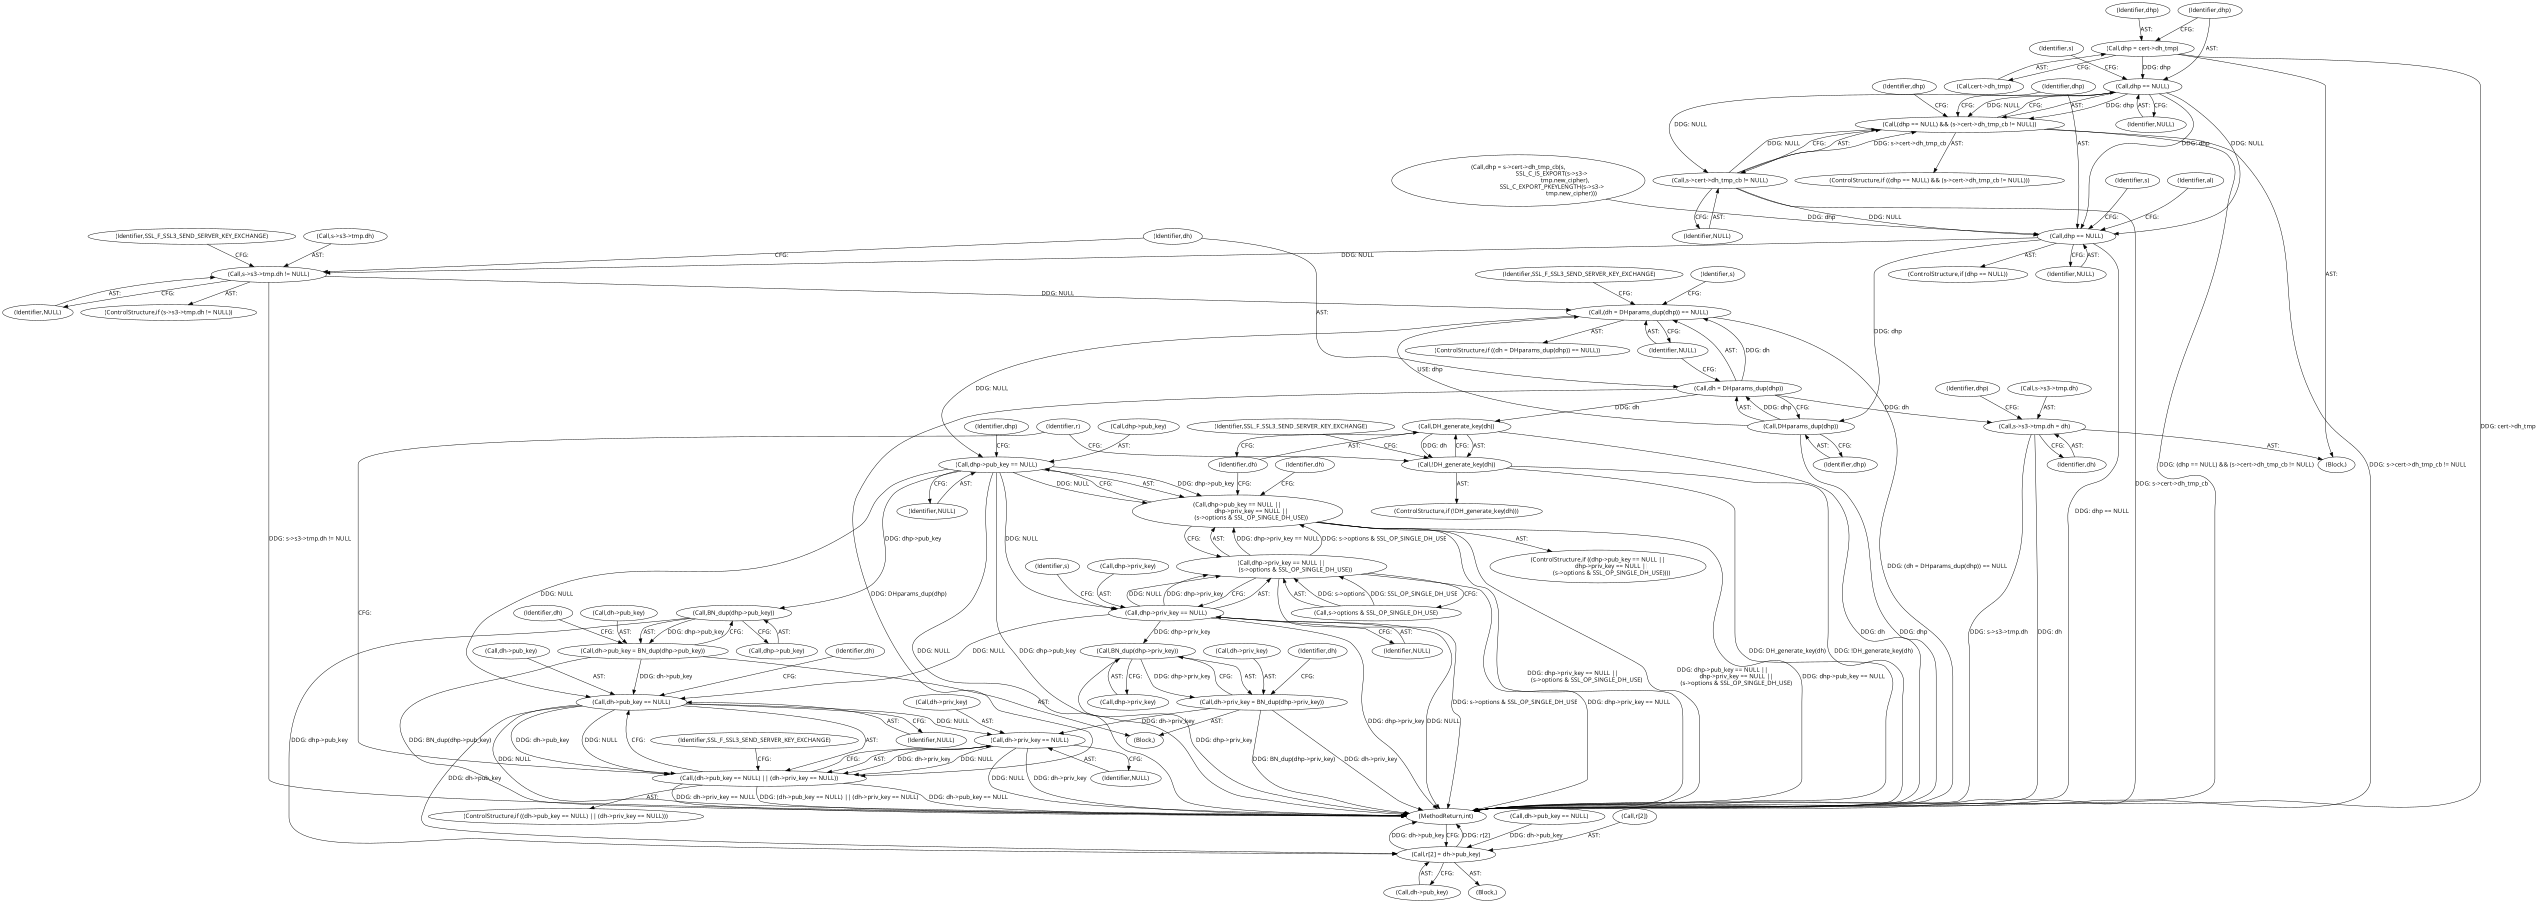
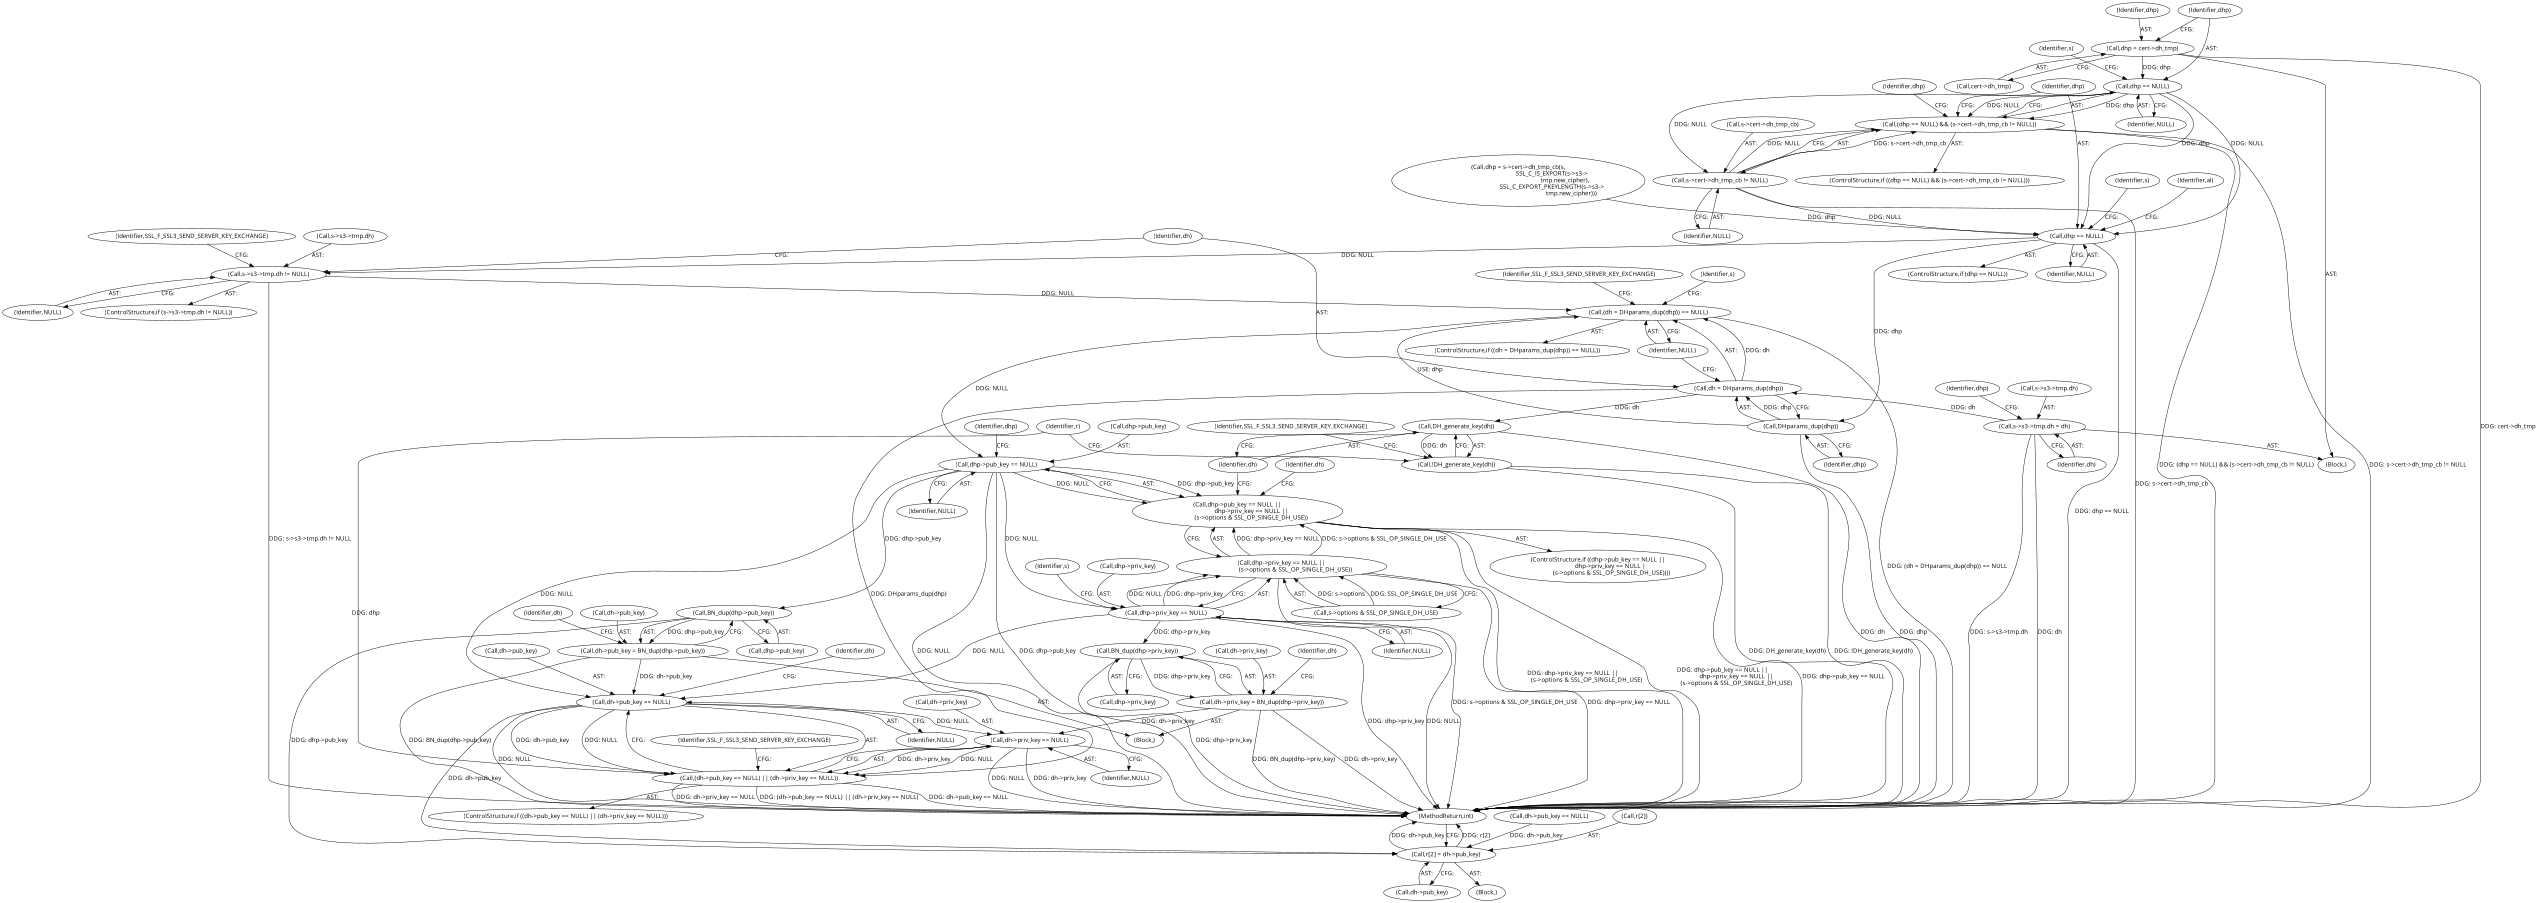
none -> (1763, 125)
(1881, 411) -> (1901, 403)
(1457, 511) -> none
(366, 613) -> (366, 613)
